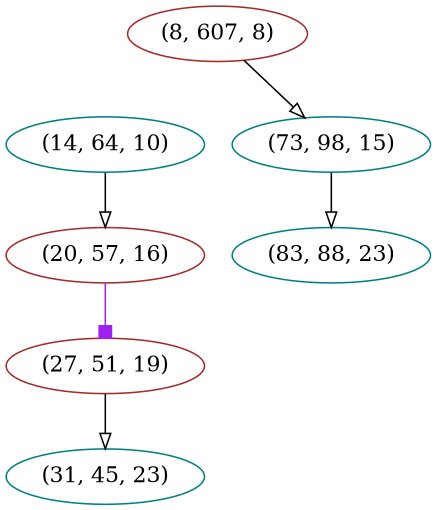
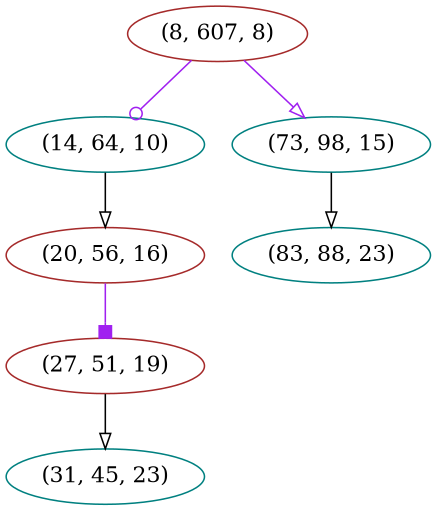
(269, 84) -> (269, 84)
none -> (166, 85)
(105, 255) -> (105, 255)
